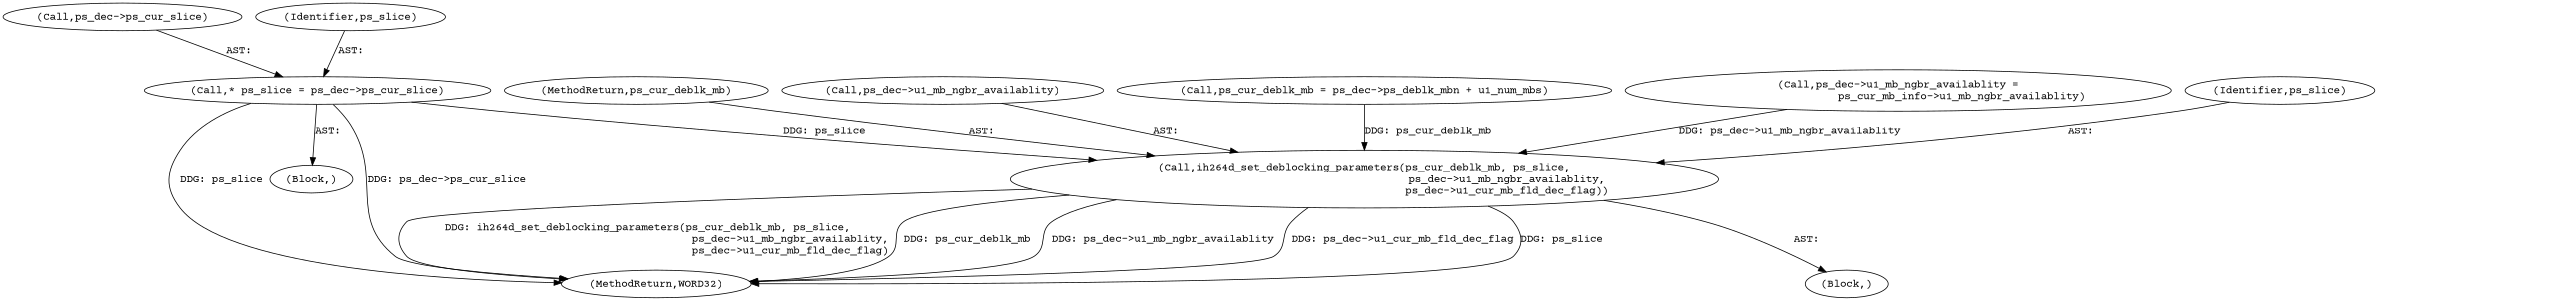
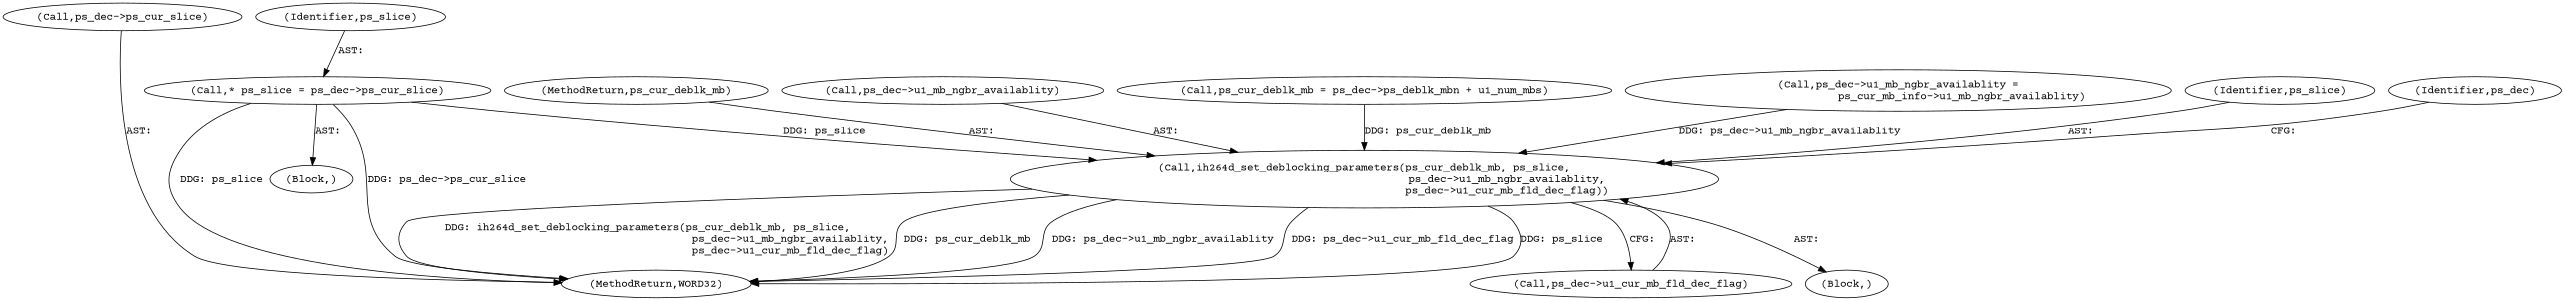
(216, 52) -> (250, 268)
none -> (2475, 91)
none -> (1631, 284)
